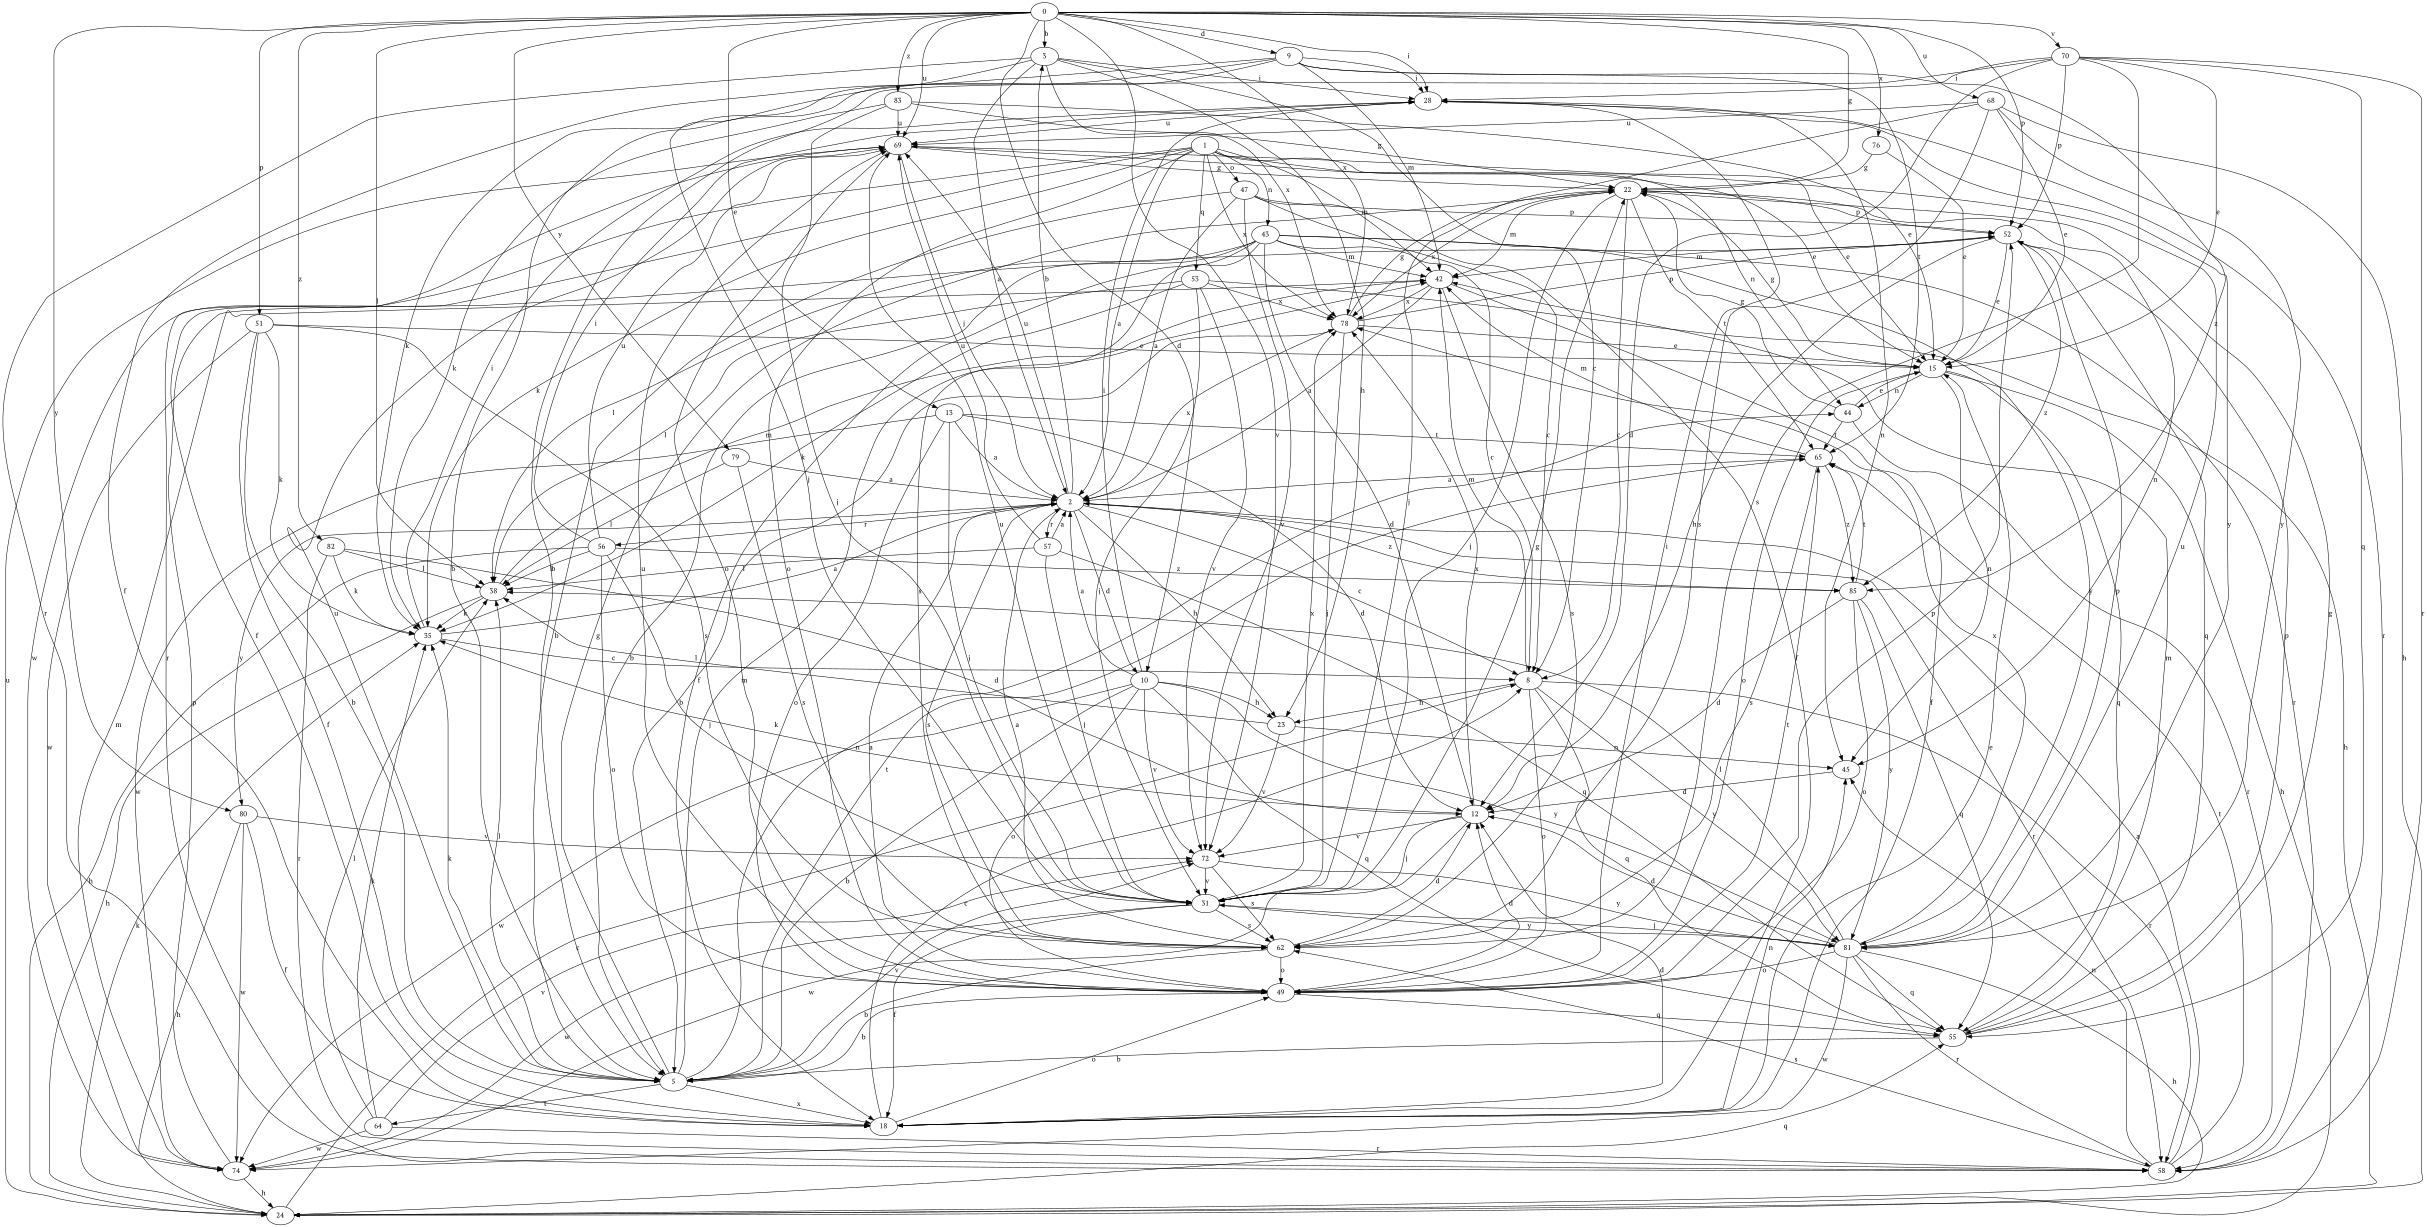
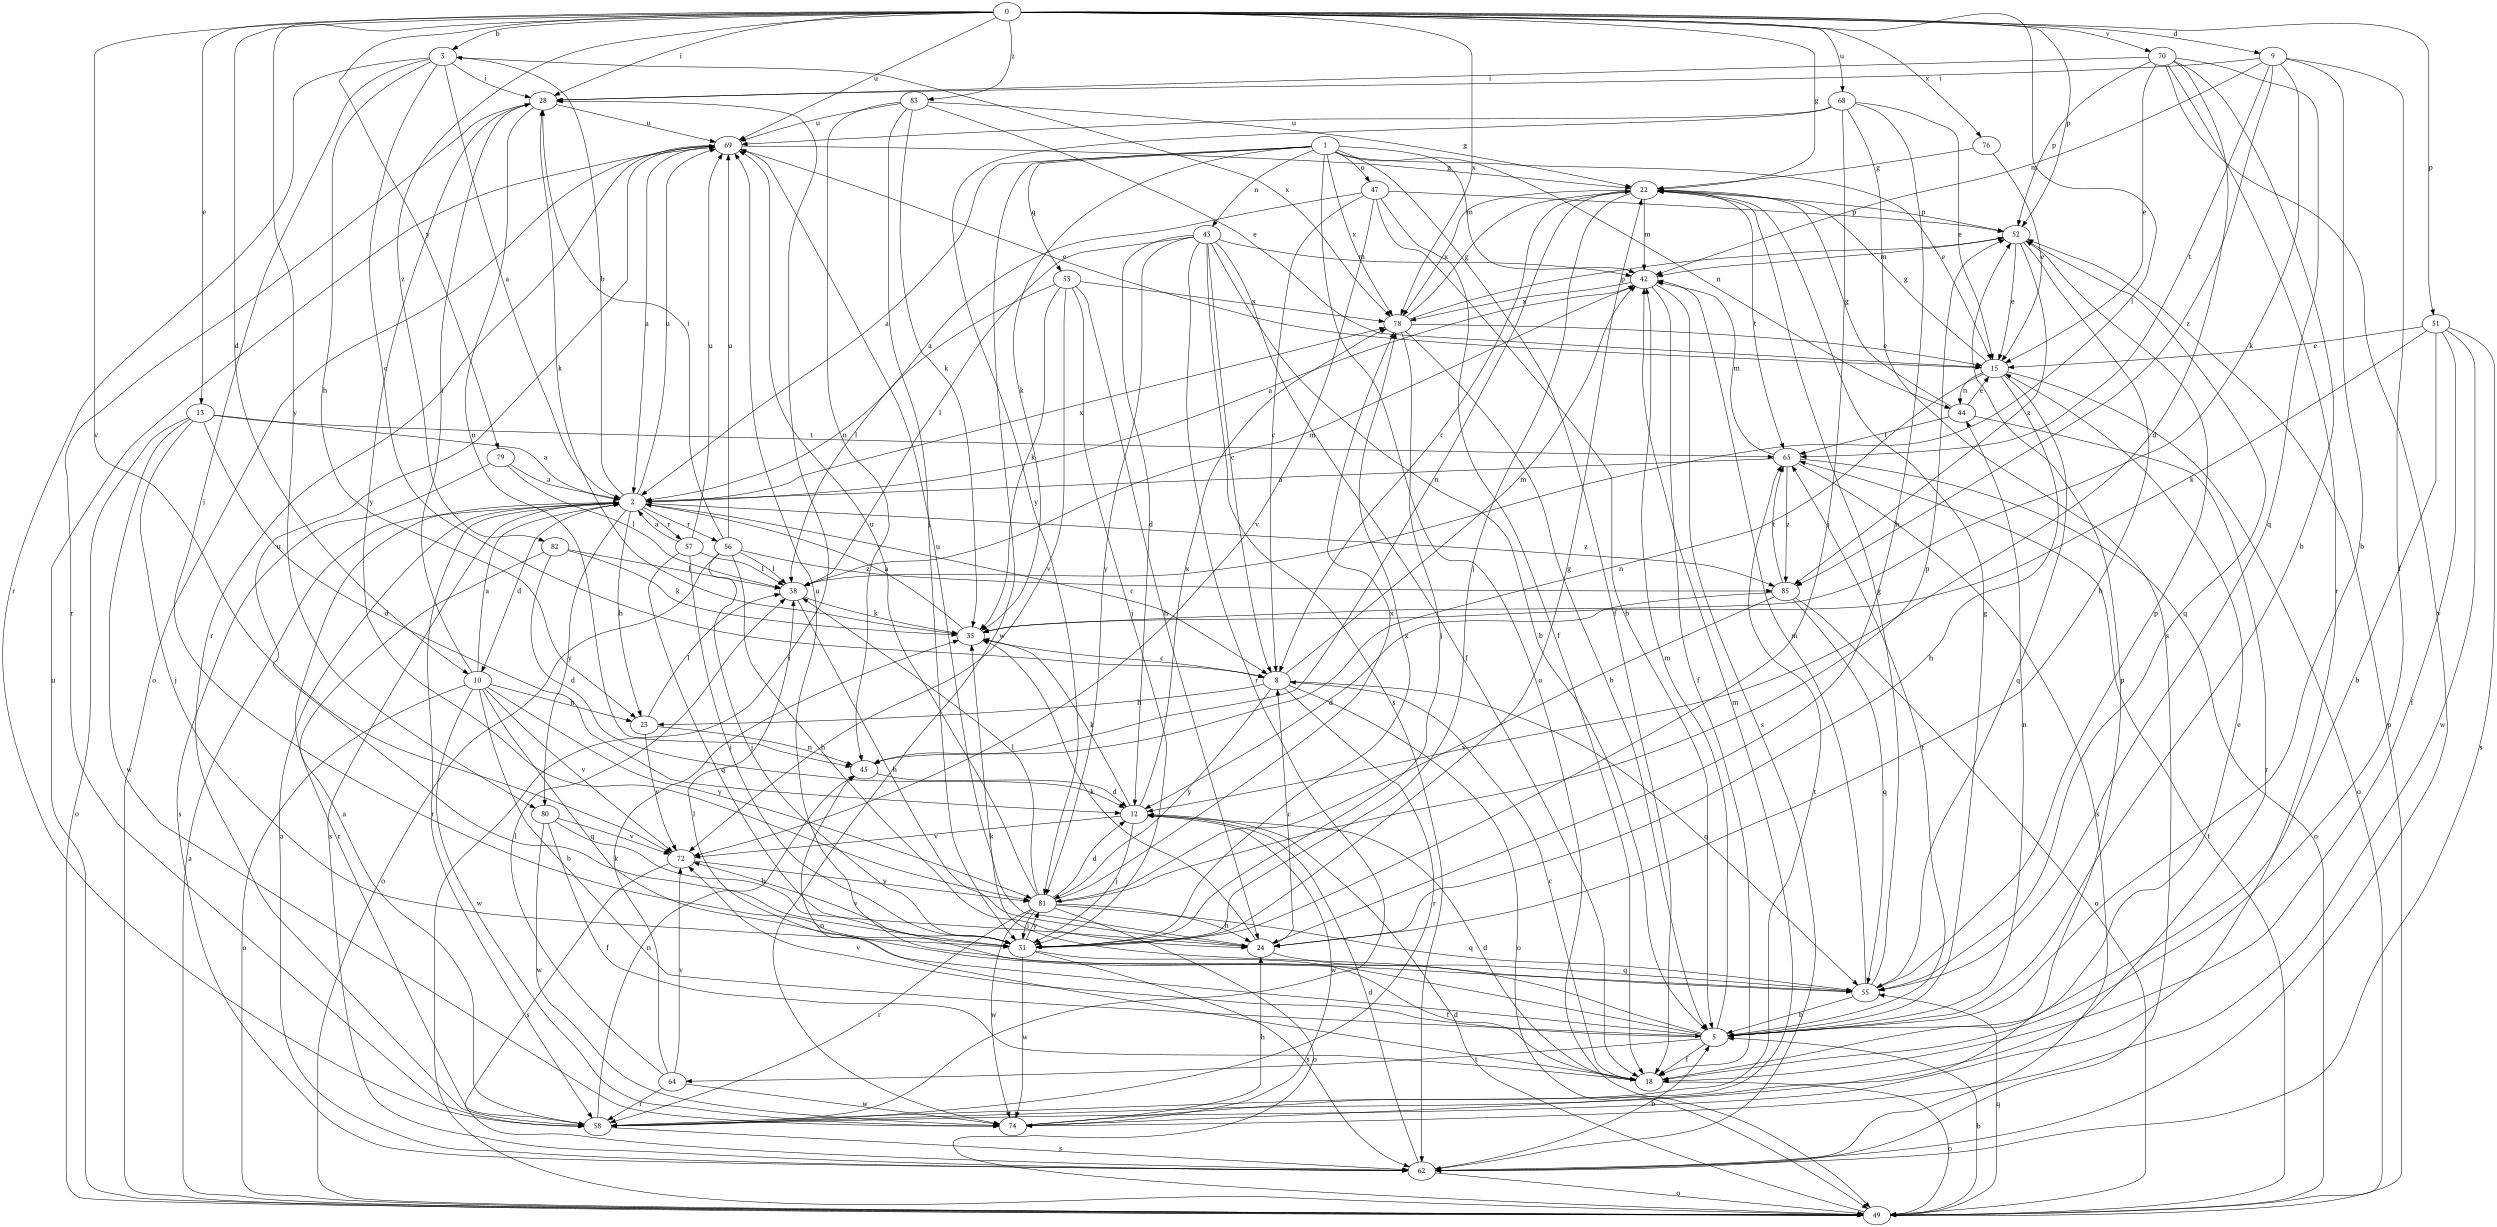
(964, 324) -> (647, 324)
(492, 368) -> (560, 368)
none -> (834, 415)
(1712, 473) -> (1904, 755)
(1758, 502) -> (2439, 614)
(1206, 879) -> (854, 913)
none -> (2324, 880)
(799, 1104) -> (1687, 1060)
